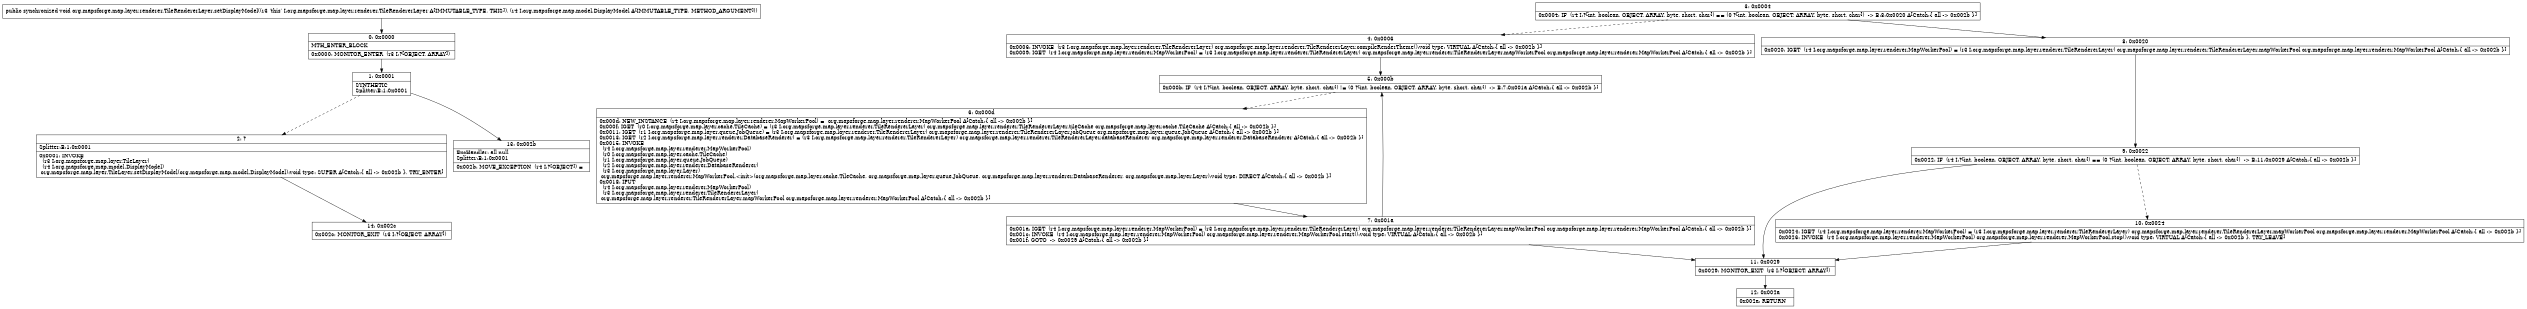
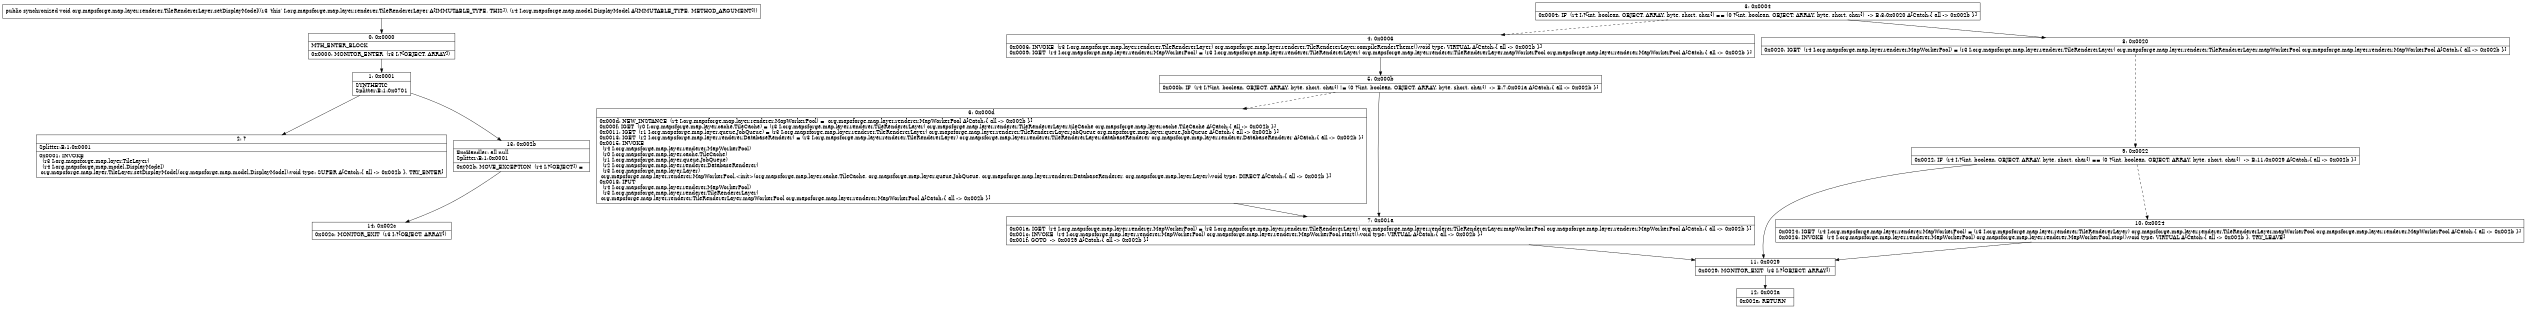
(382, 91) -> (382, 91)
(2135, 99) -> (2135, 99)
(323, 114) -> (323, 114)
(1383, 157) -> (1378, 153)
(322, 199) -> (457, 200)
